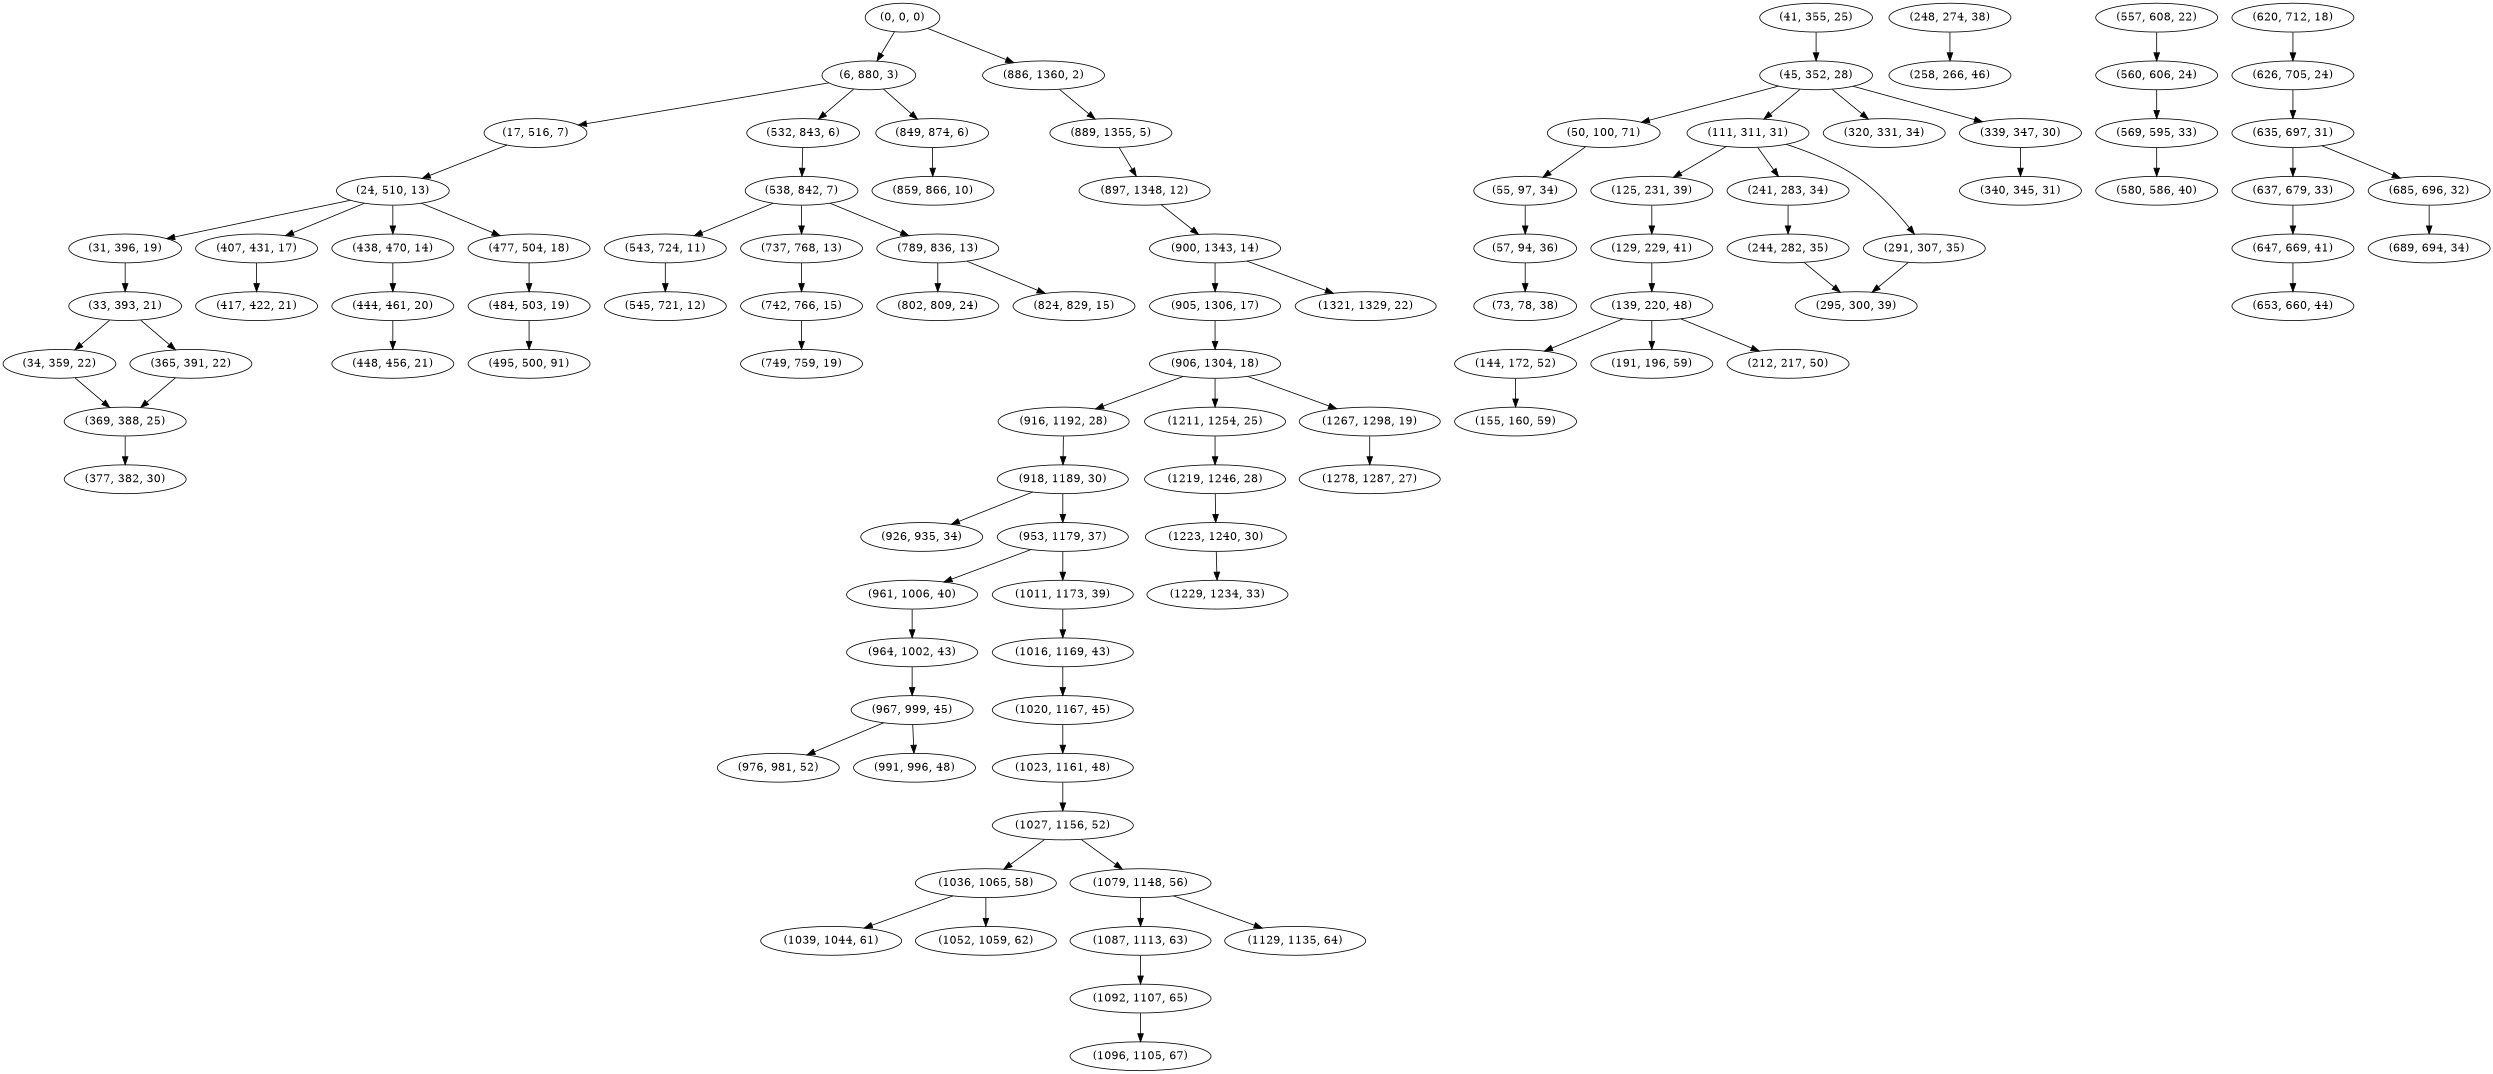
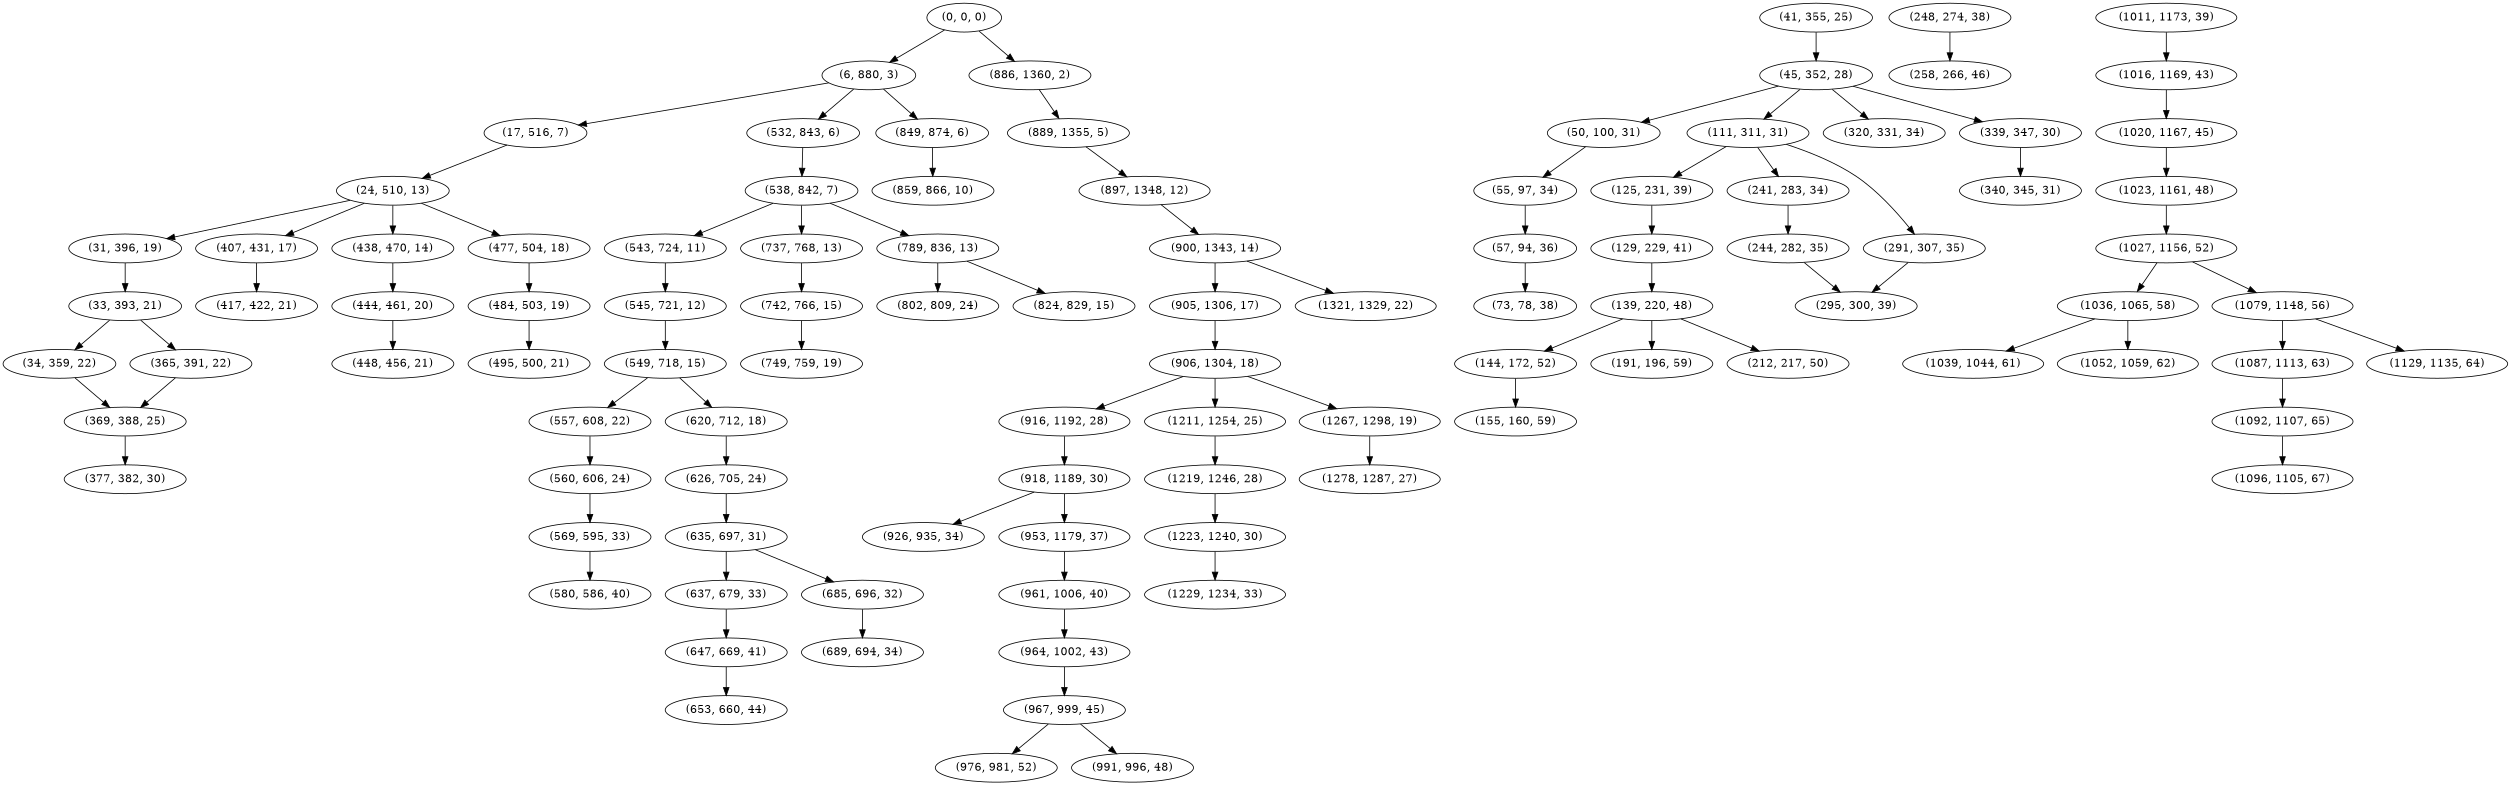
(1604, 133) -> (1604, 133)
(529, 364) -> (529, 364)
none -> (665, 364)
(1063, 562) -> none
